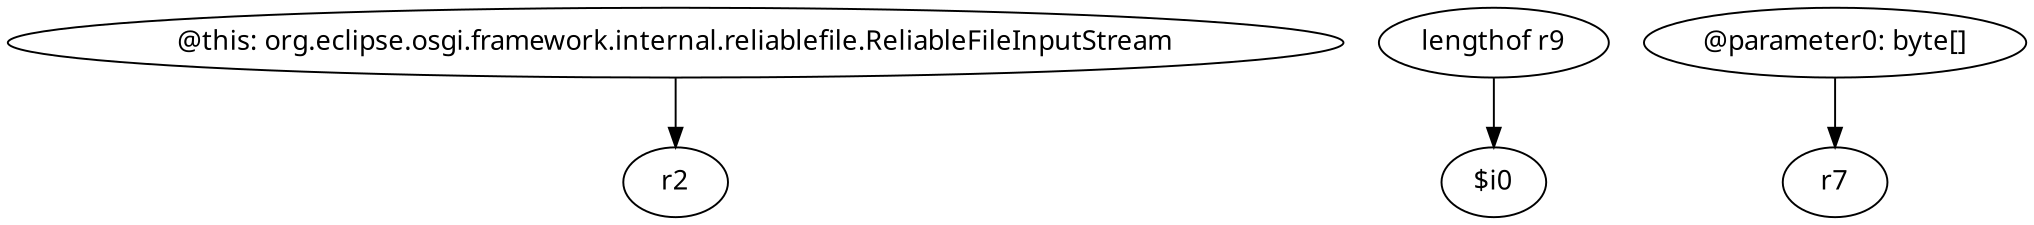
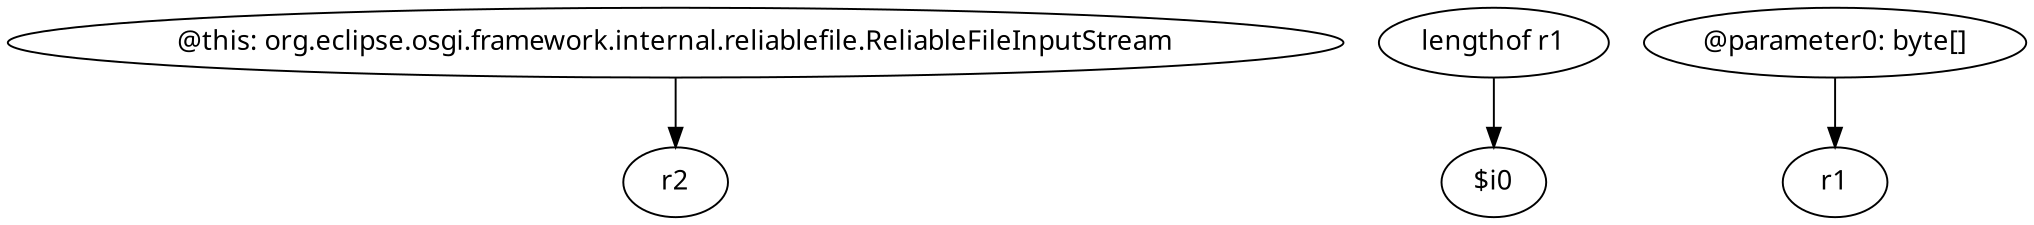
(1494, 43) -> (1494, 43)
(1835, 182) -> (1835, 182)
